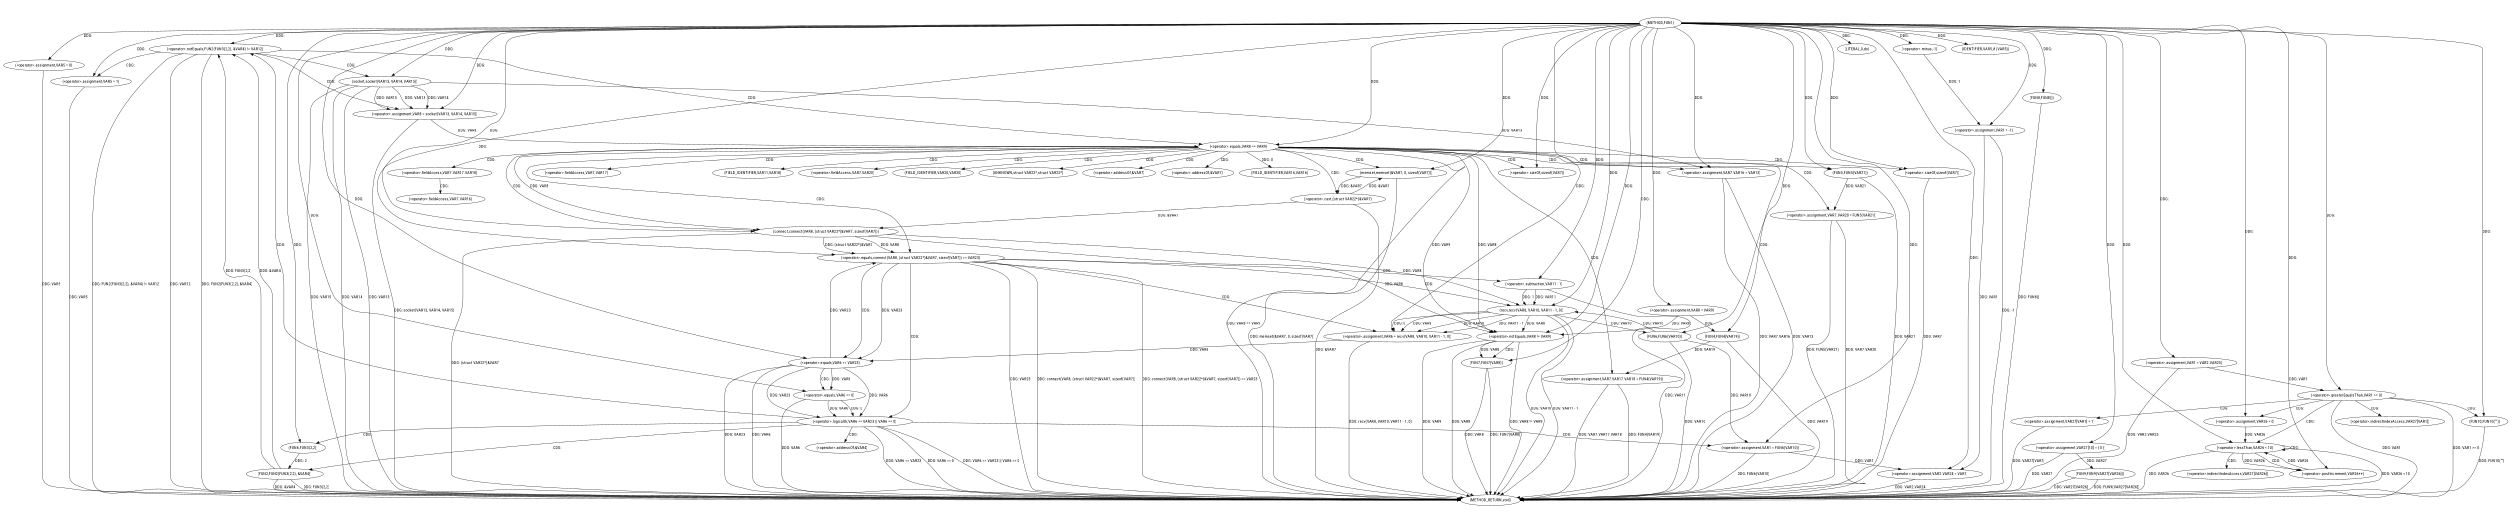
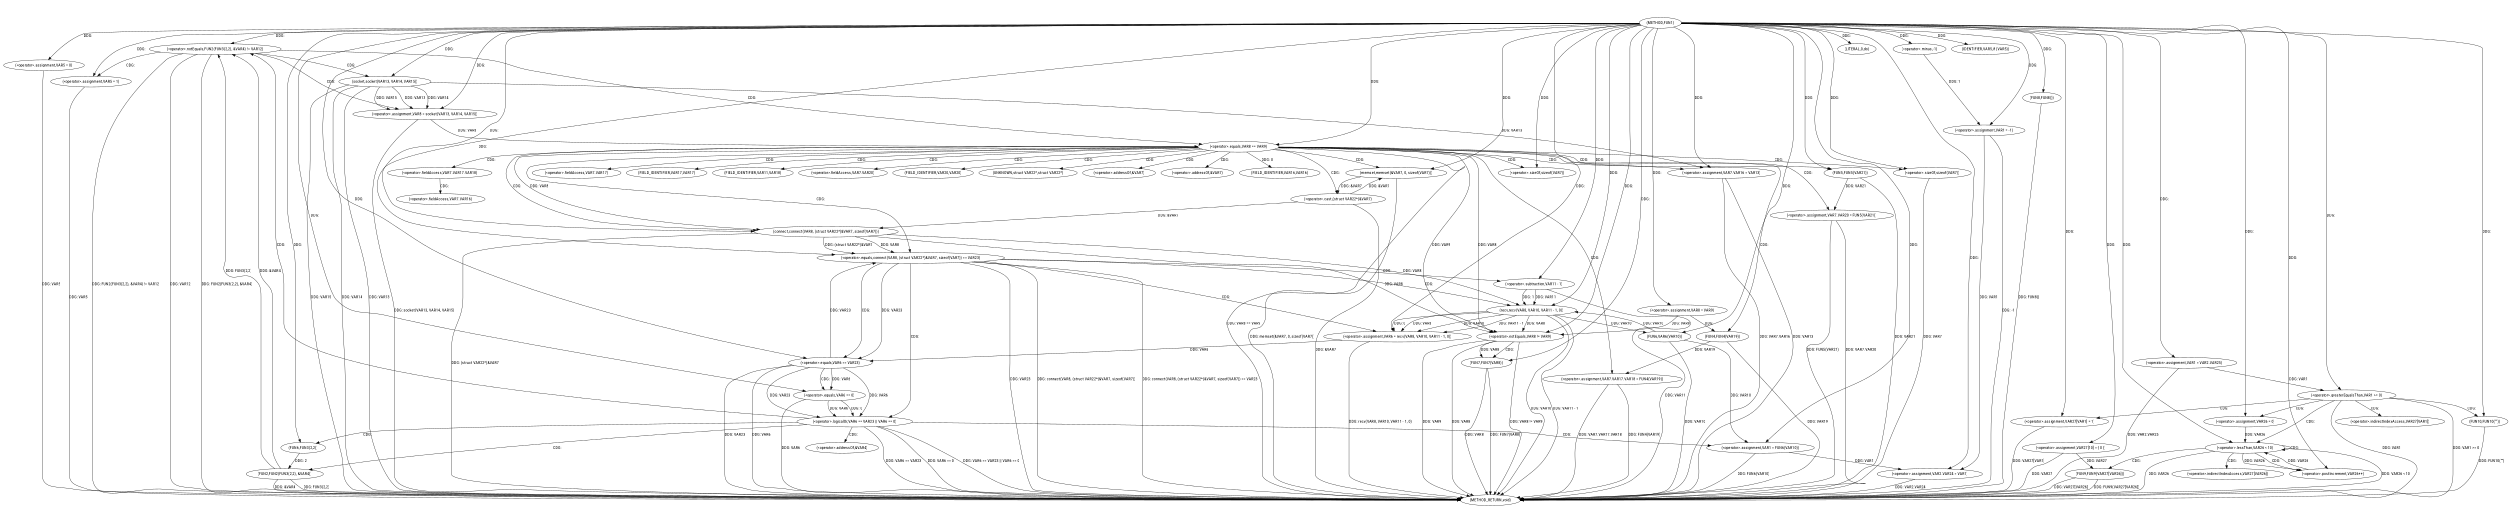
none -> (2059, 38)
none -> (667, 173)
(1665, 337) -> (1665, 337)
none -> (2157, 453)
